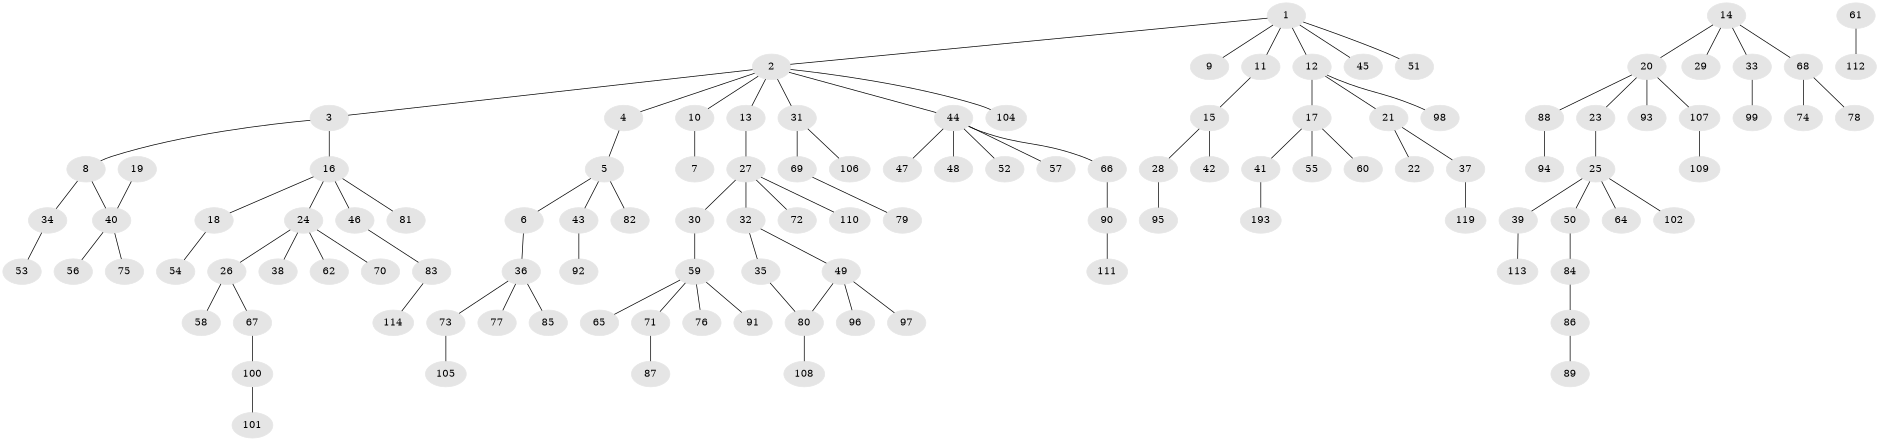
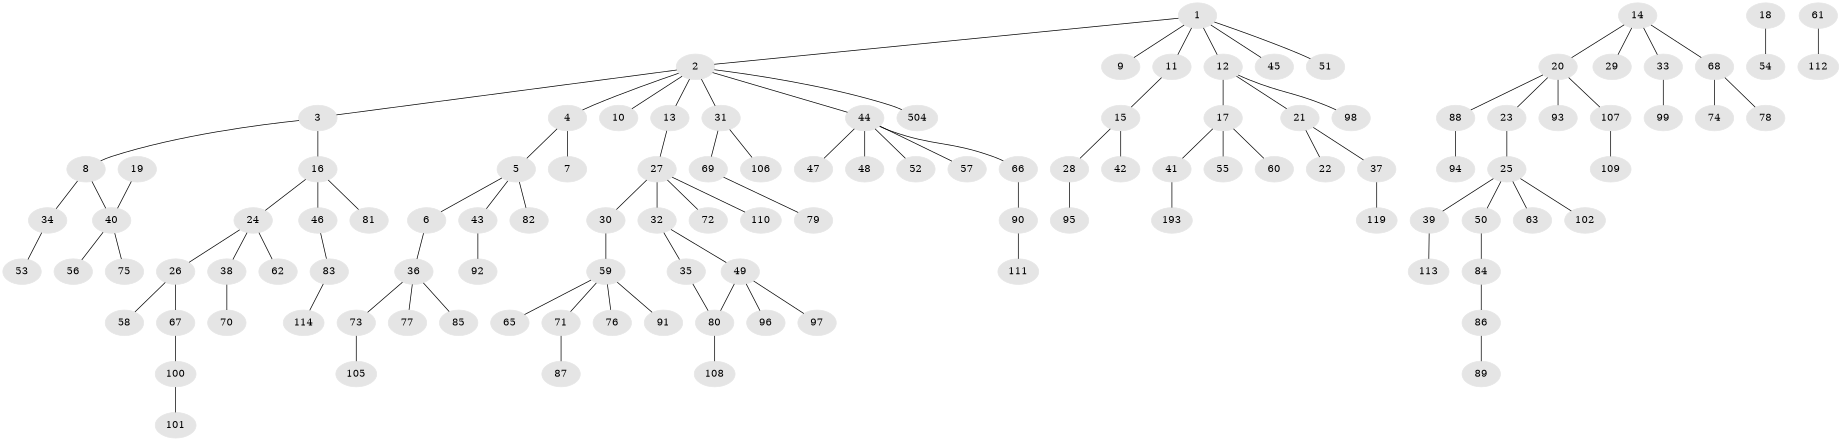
(1006, 118) -> (917, 118)
(695, 144) -> (567, 144)
(272, 195) -> none
(1621, 220) -> (1532, 220)
(342, 246) -> (227, 297)
